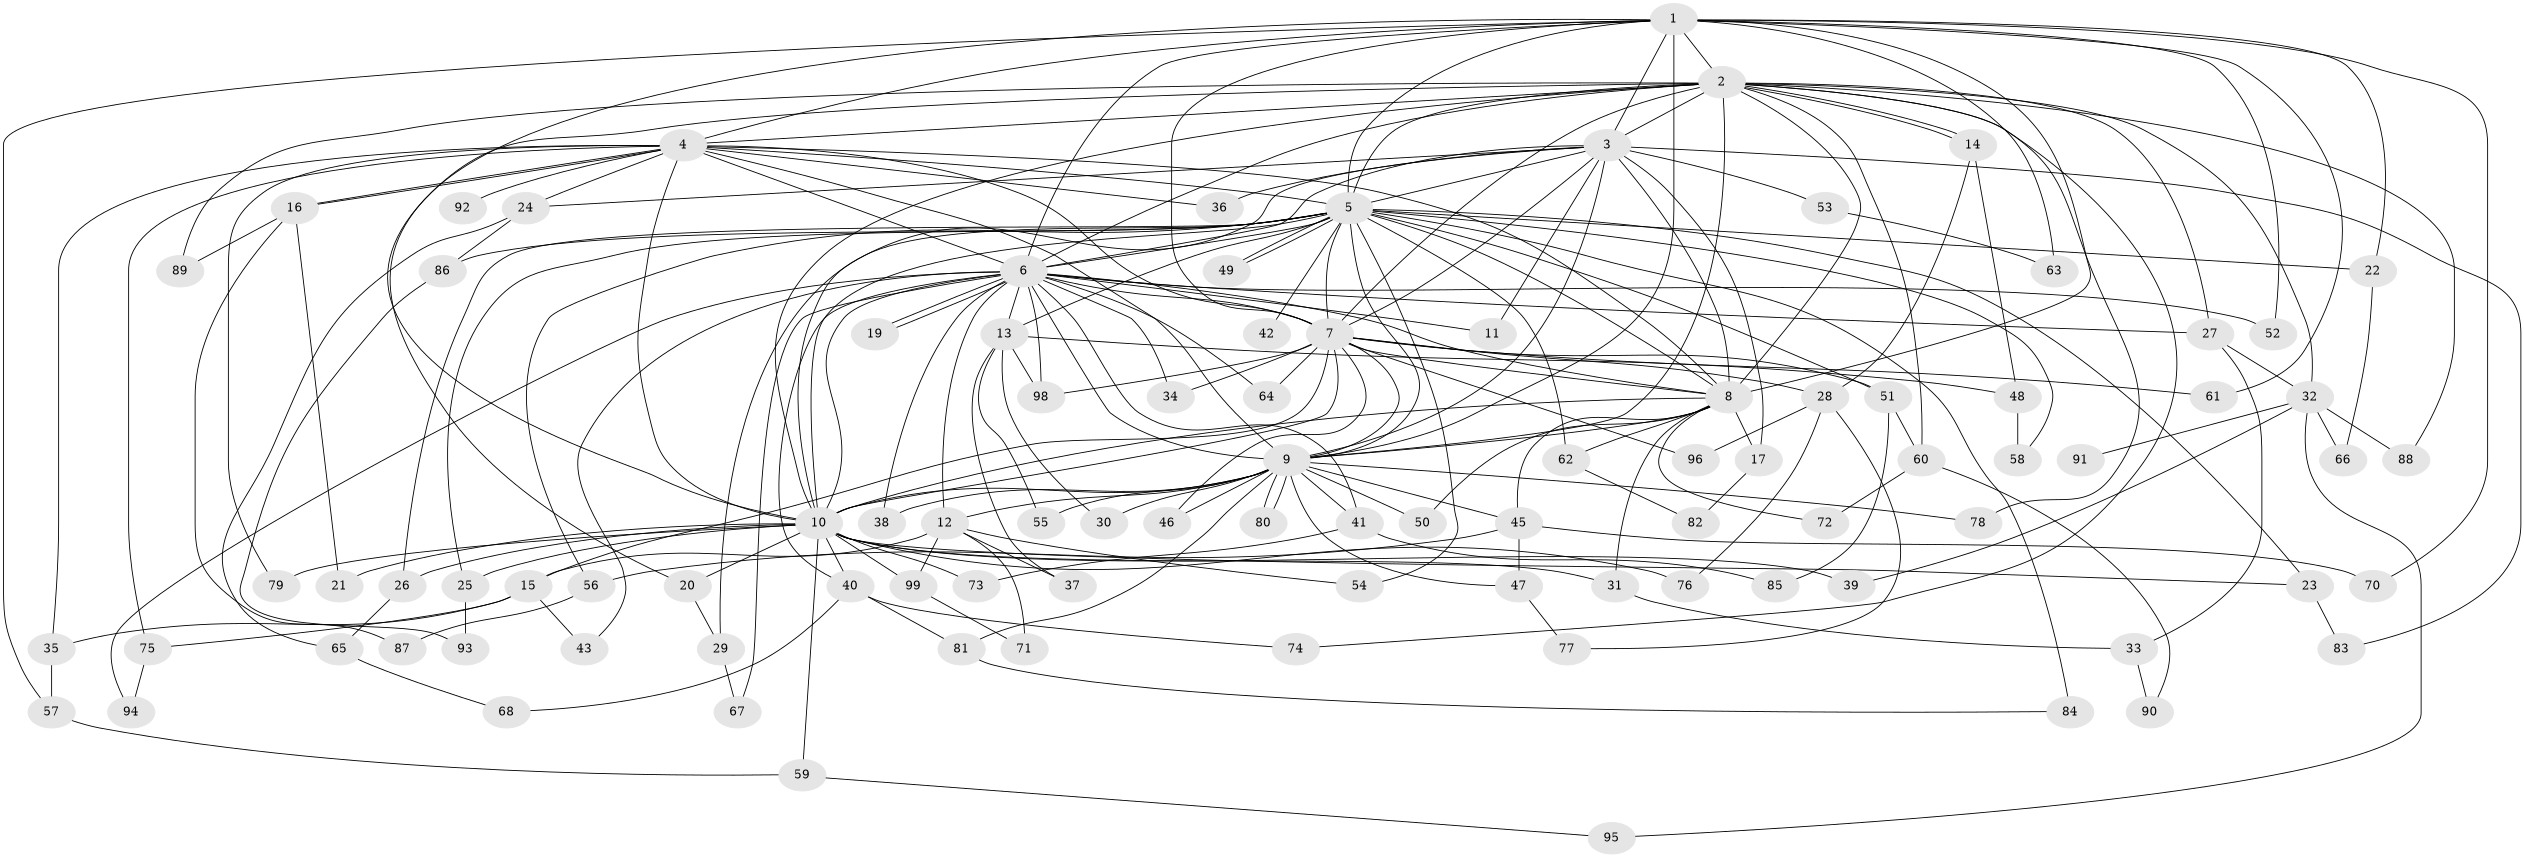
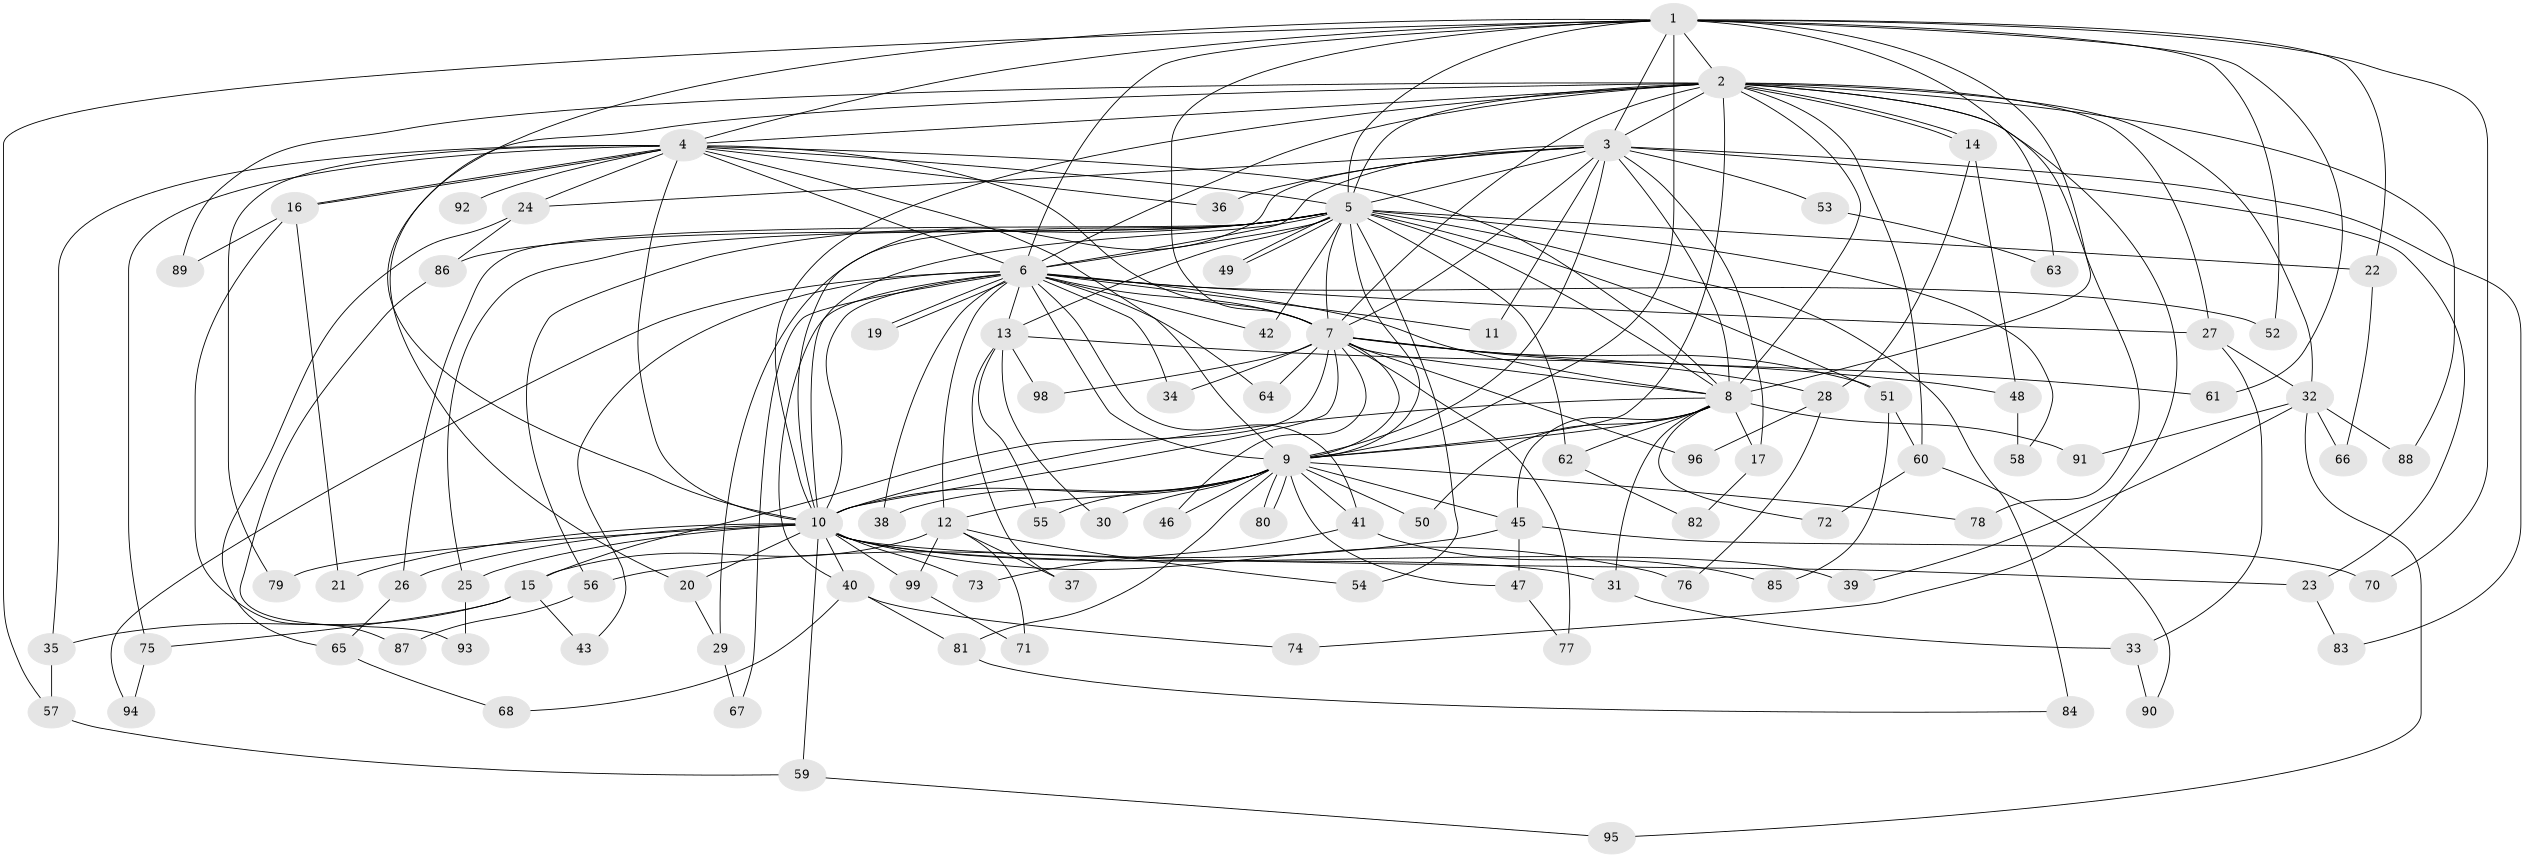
(1889, 267) -> (2216, 207)
(1038, 331) -> (1146, 303)
none -> (1915, 424)
(1844, 623) -> (1518, 460)
